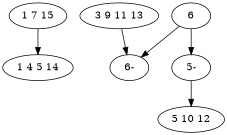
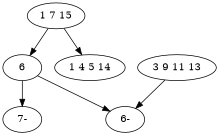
none -> (41, 39)
(191, 68) -> (22, 119)
(191, 119) -> none
